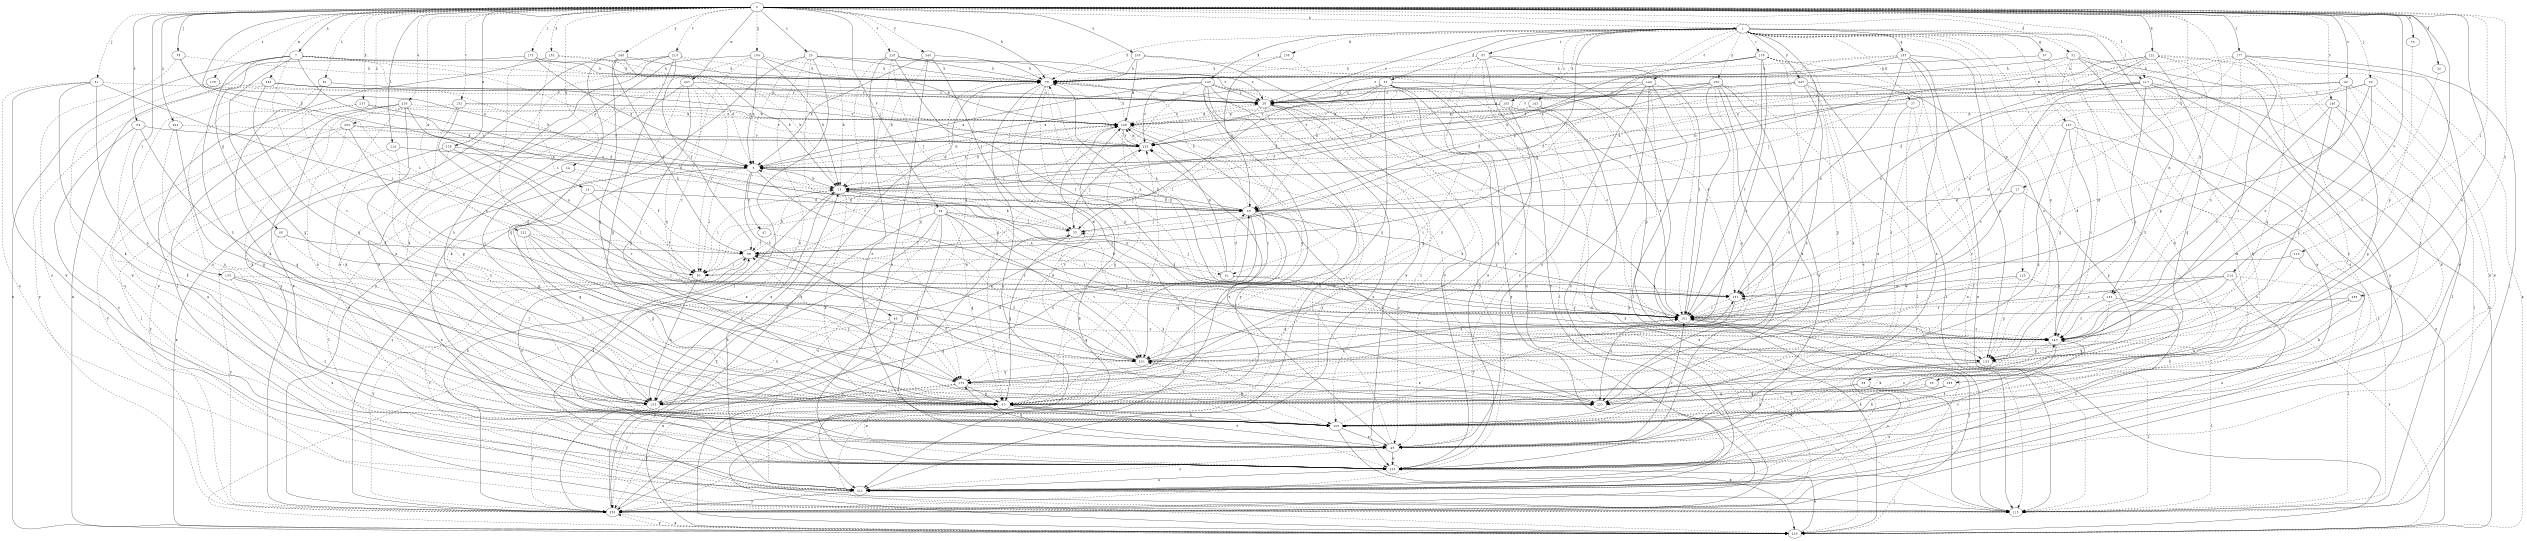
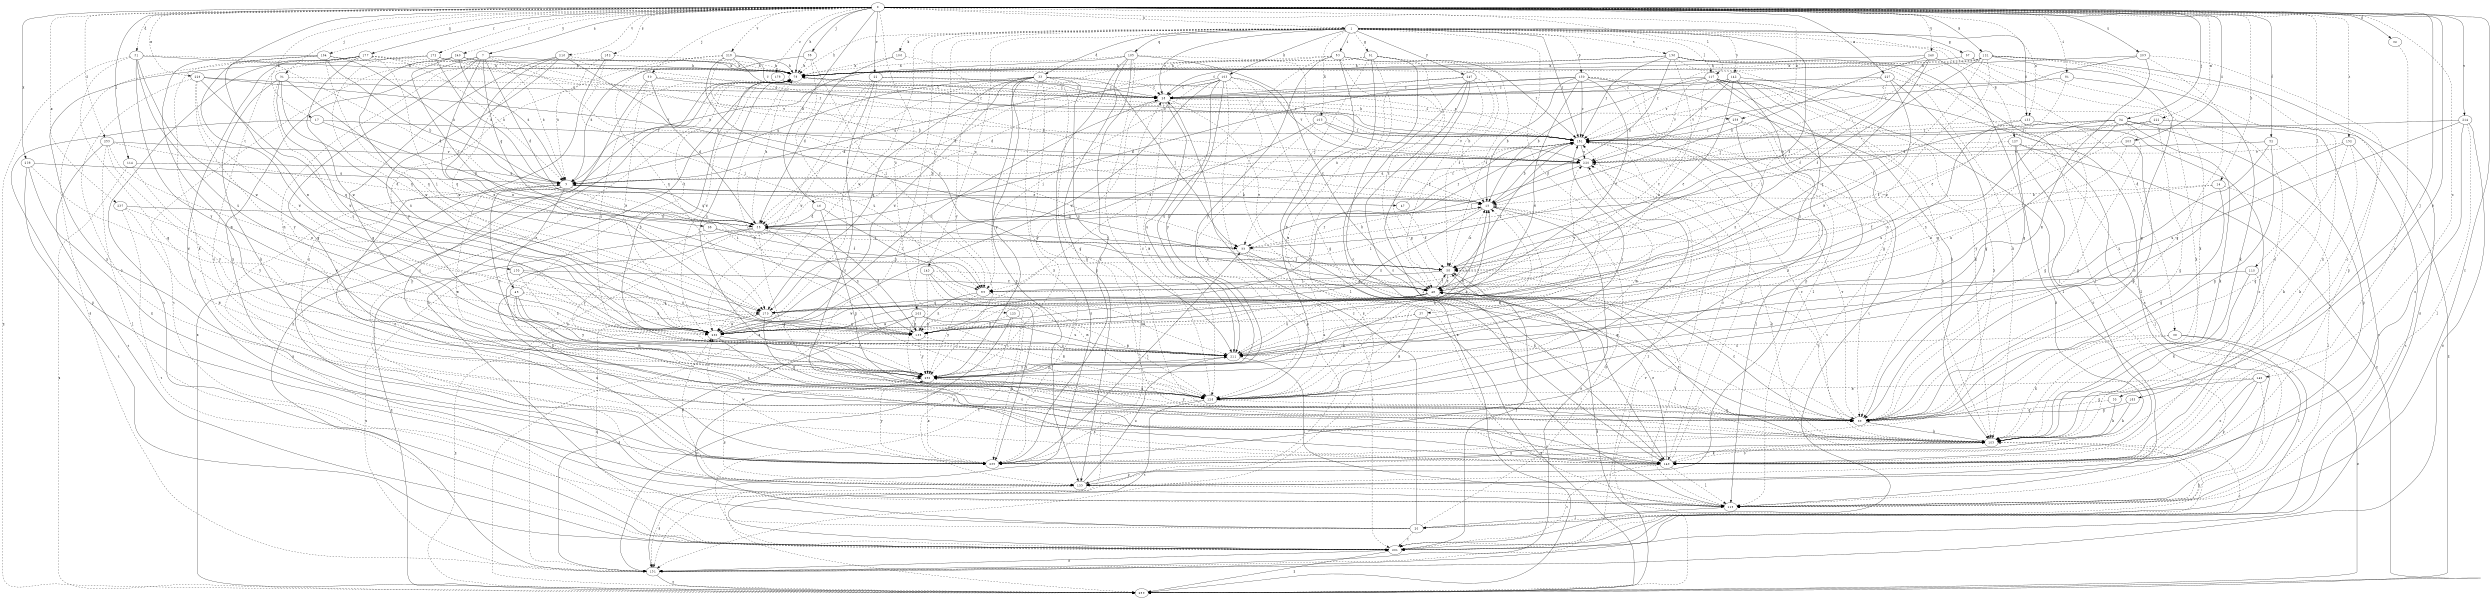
(2413, 42) -> none
(1001, 233) -> (1448, 112)
(987, 260) -> (1508, 112)
(1228, 300) -> (1583, 151)
(2023, 353) -> (1388, 466)
(628, 362) -> (975, 241)
(1624, 471) -> (822, 437)
(969, 498) -> (1575, 516)
